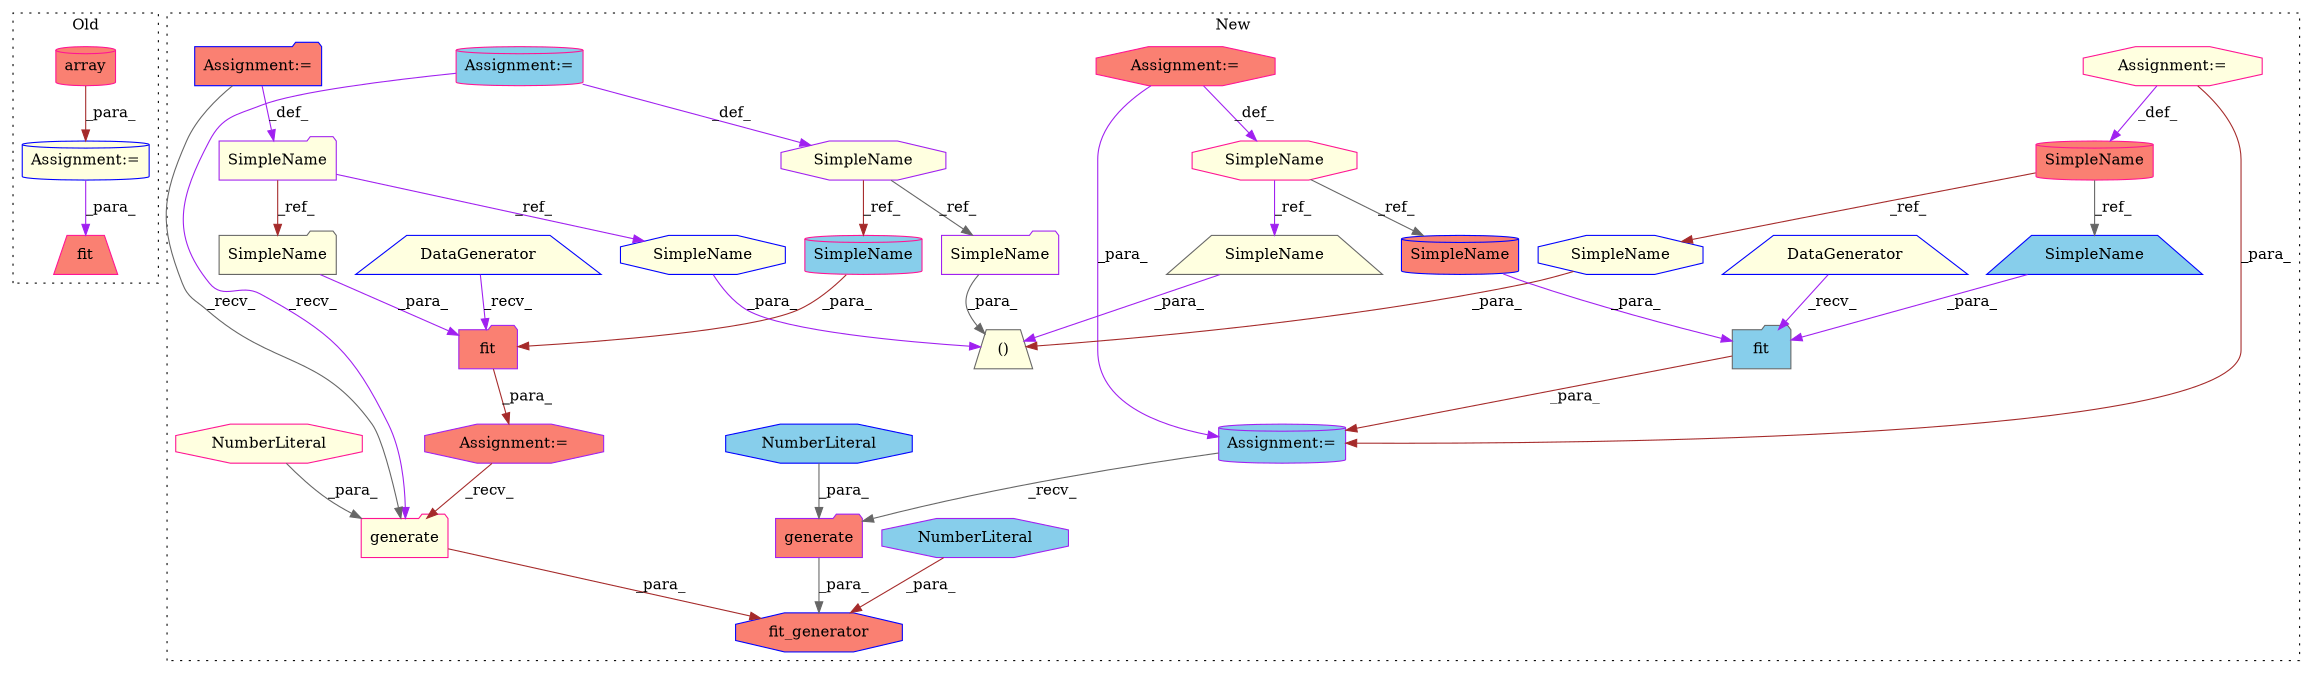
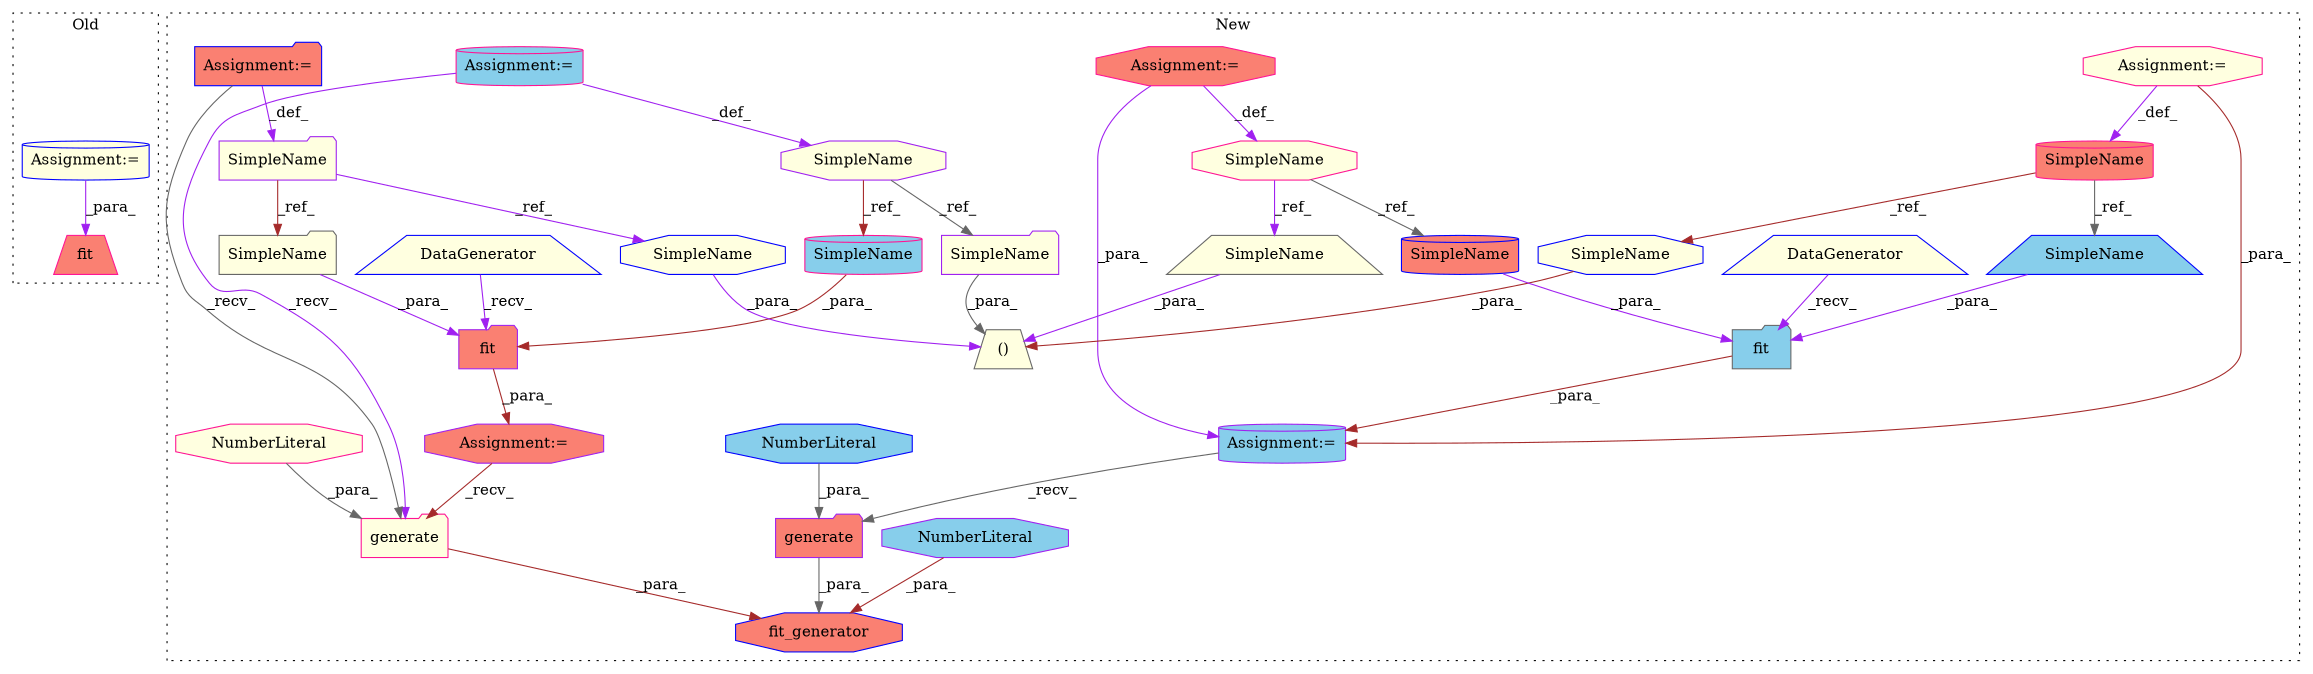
(86, 66) -> none
